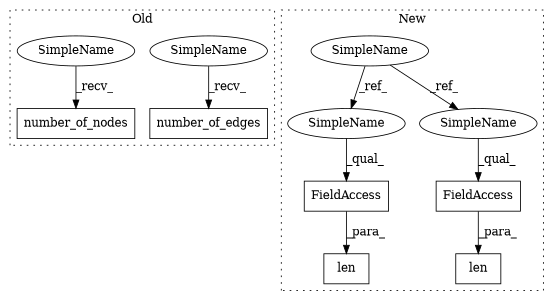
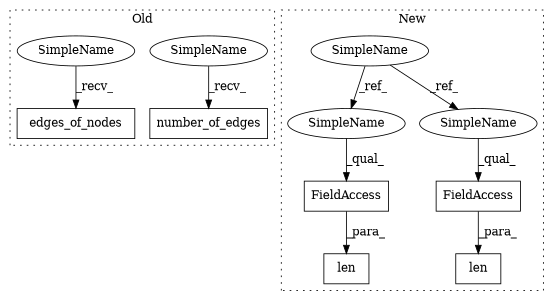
(76, 124) -> (76, 124)
